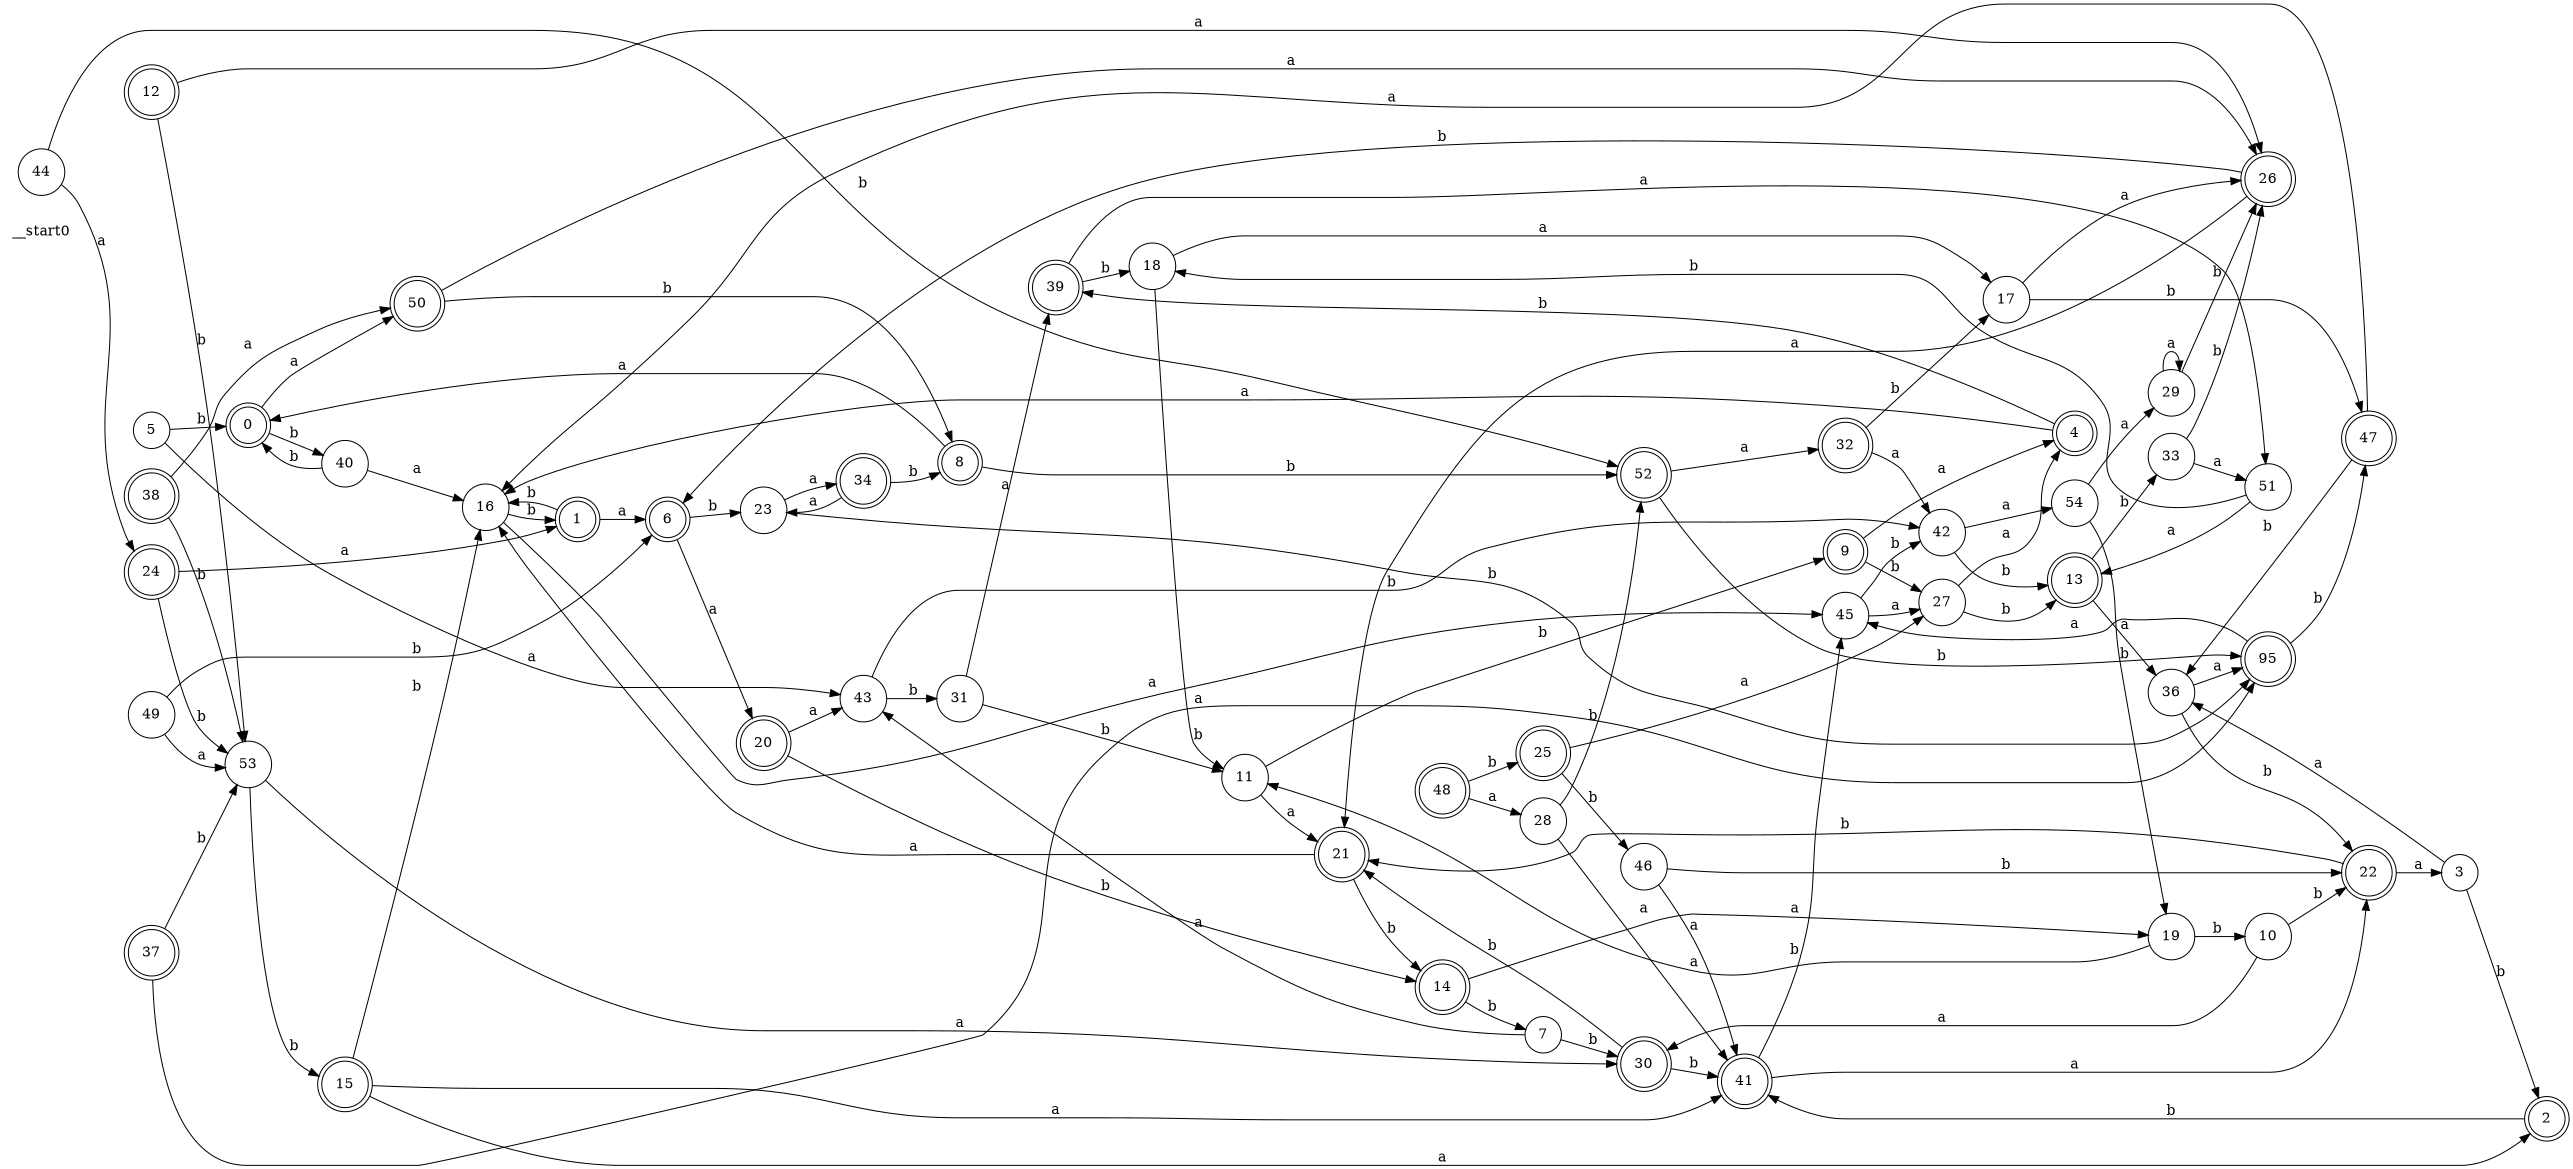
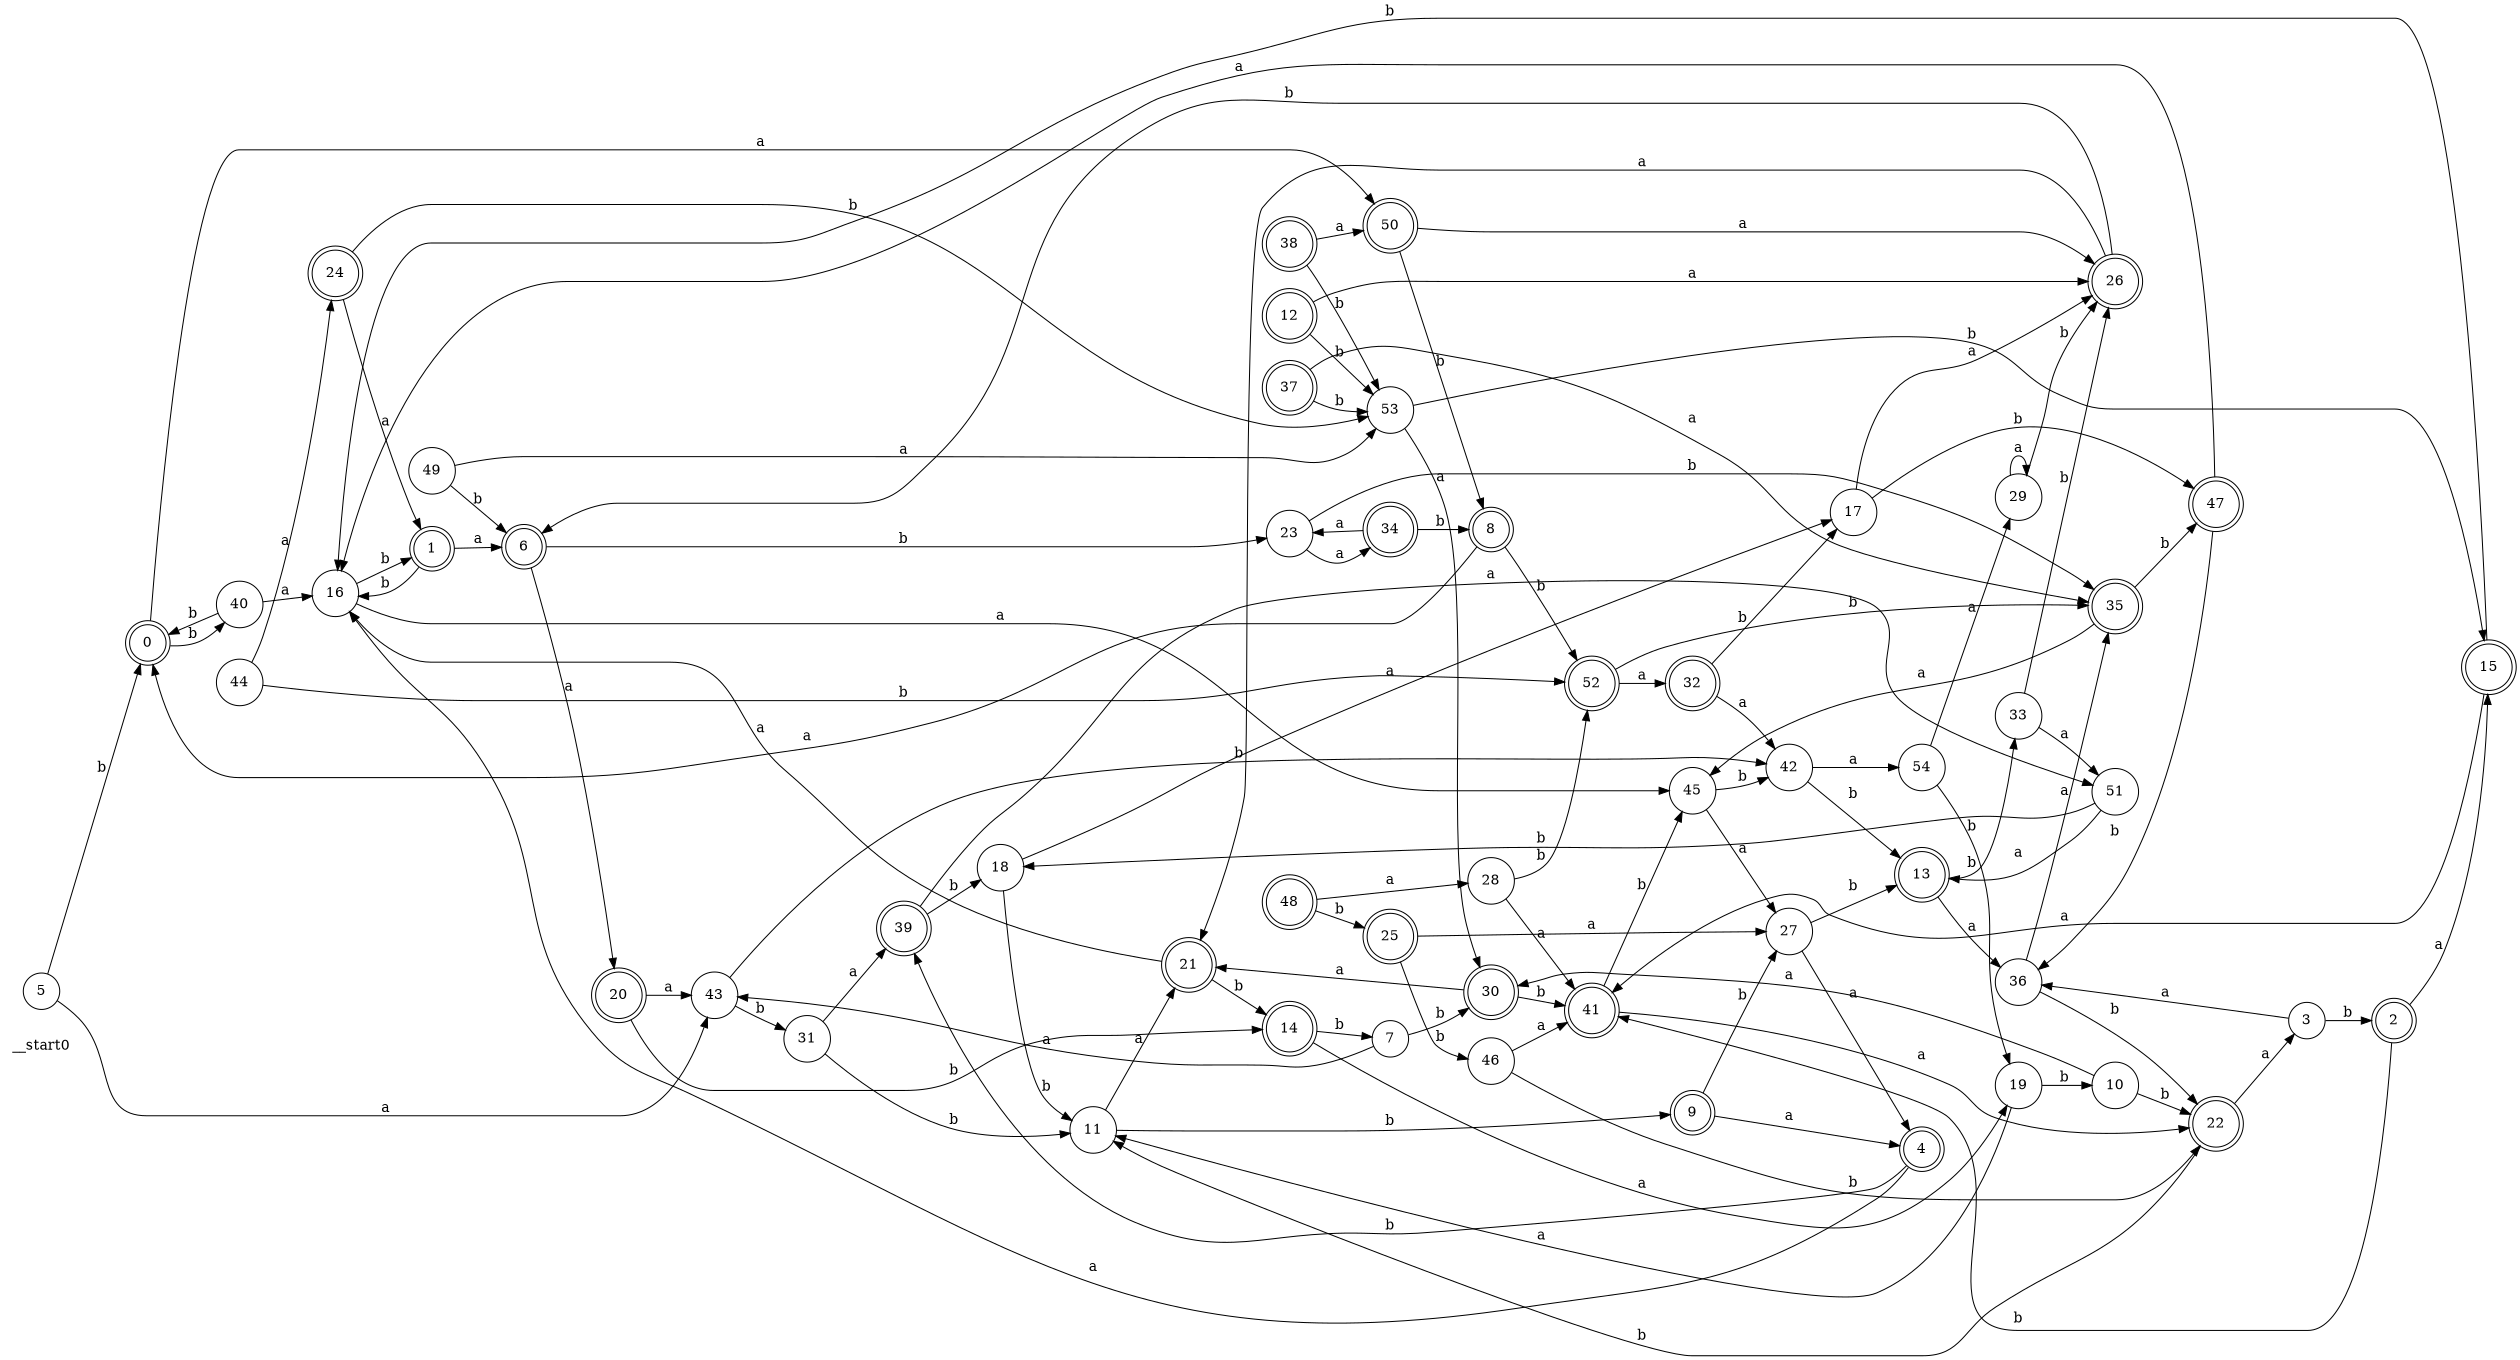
(2268, 659) -> (2115, 606)
(1857, 833) -> (1681, 1354)
(1493, 946) -> (1340, 970)
(1443, 1165) -> (2470, 861)
